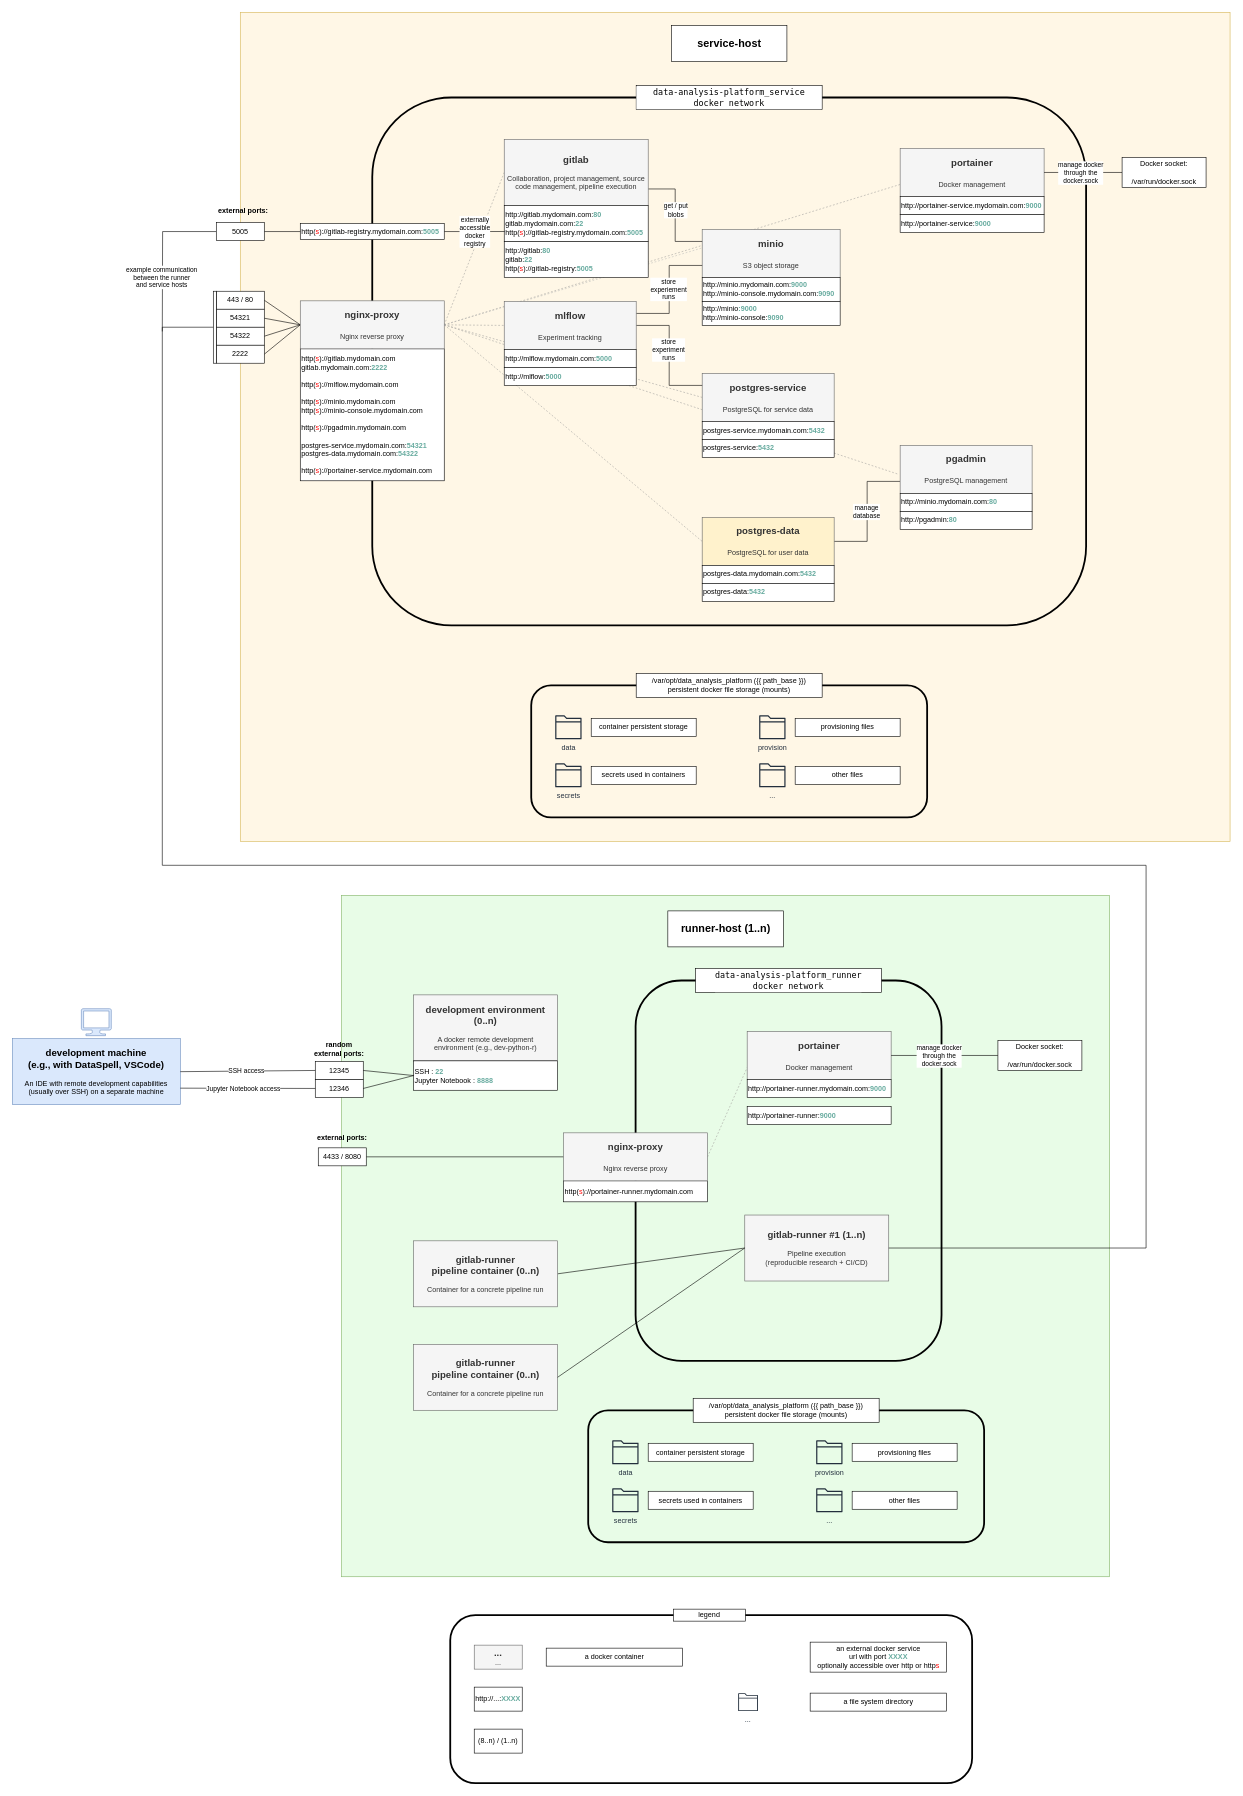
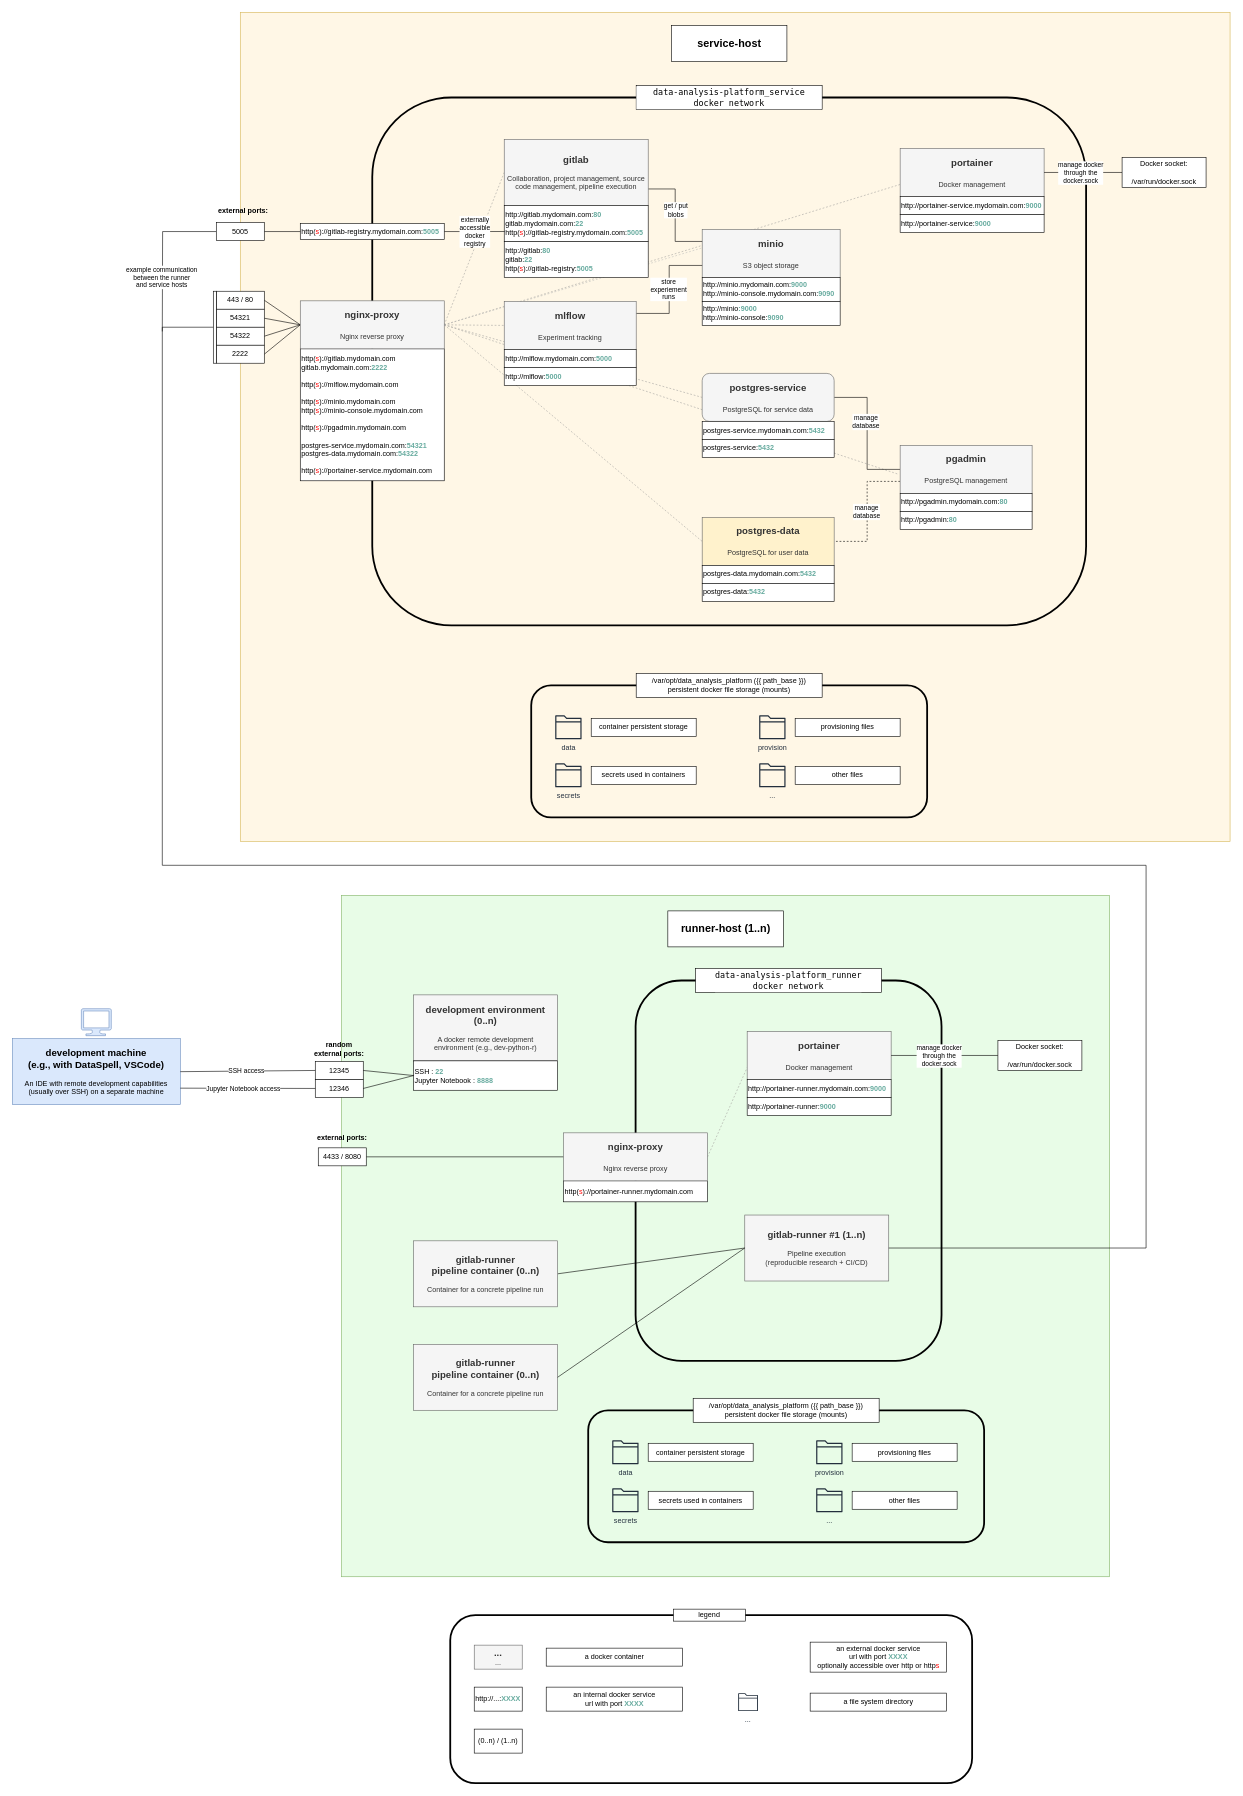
(669, 356) -> none
(768, 398) -> (768, 398)
none -> (867, 425)
(951, 503) -> (956, 503)
(862, 542) -> (862, 542)
(819, 1116) -> (819, 1107)
none -> (615, 1700)
(498, 1742) -> (498, 1742)
